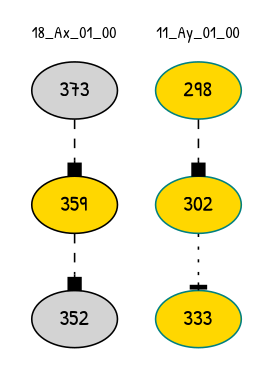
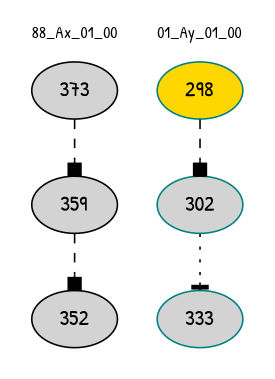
(75, 34) -> (75, 34)
(198, 34) -> (200, 34)
(75, 205) -> (75, 205)
(198, 205) -> (200, 205)
(198, 319) -> (200, 319)
